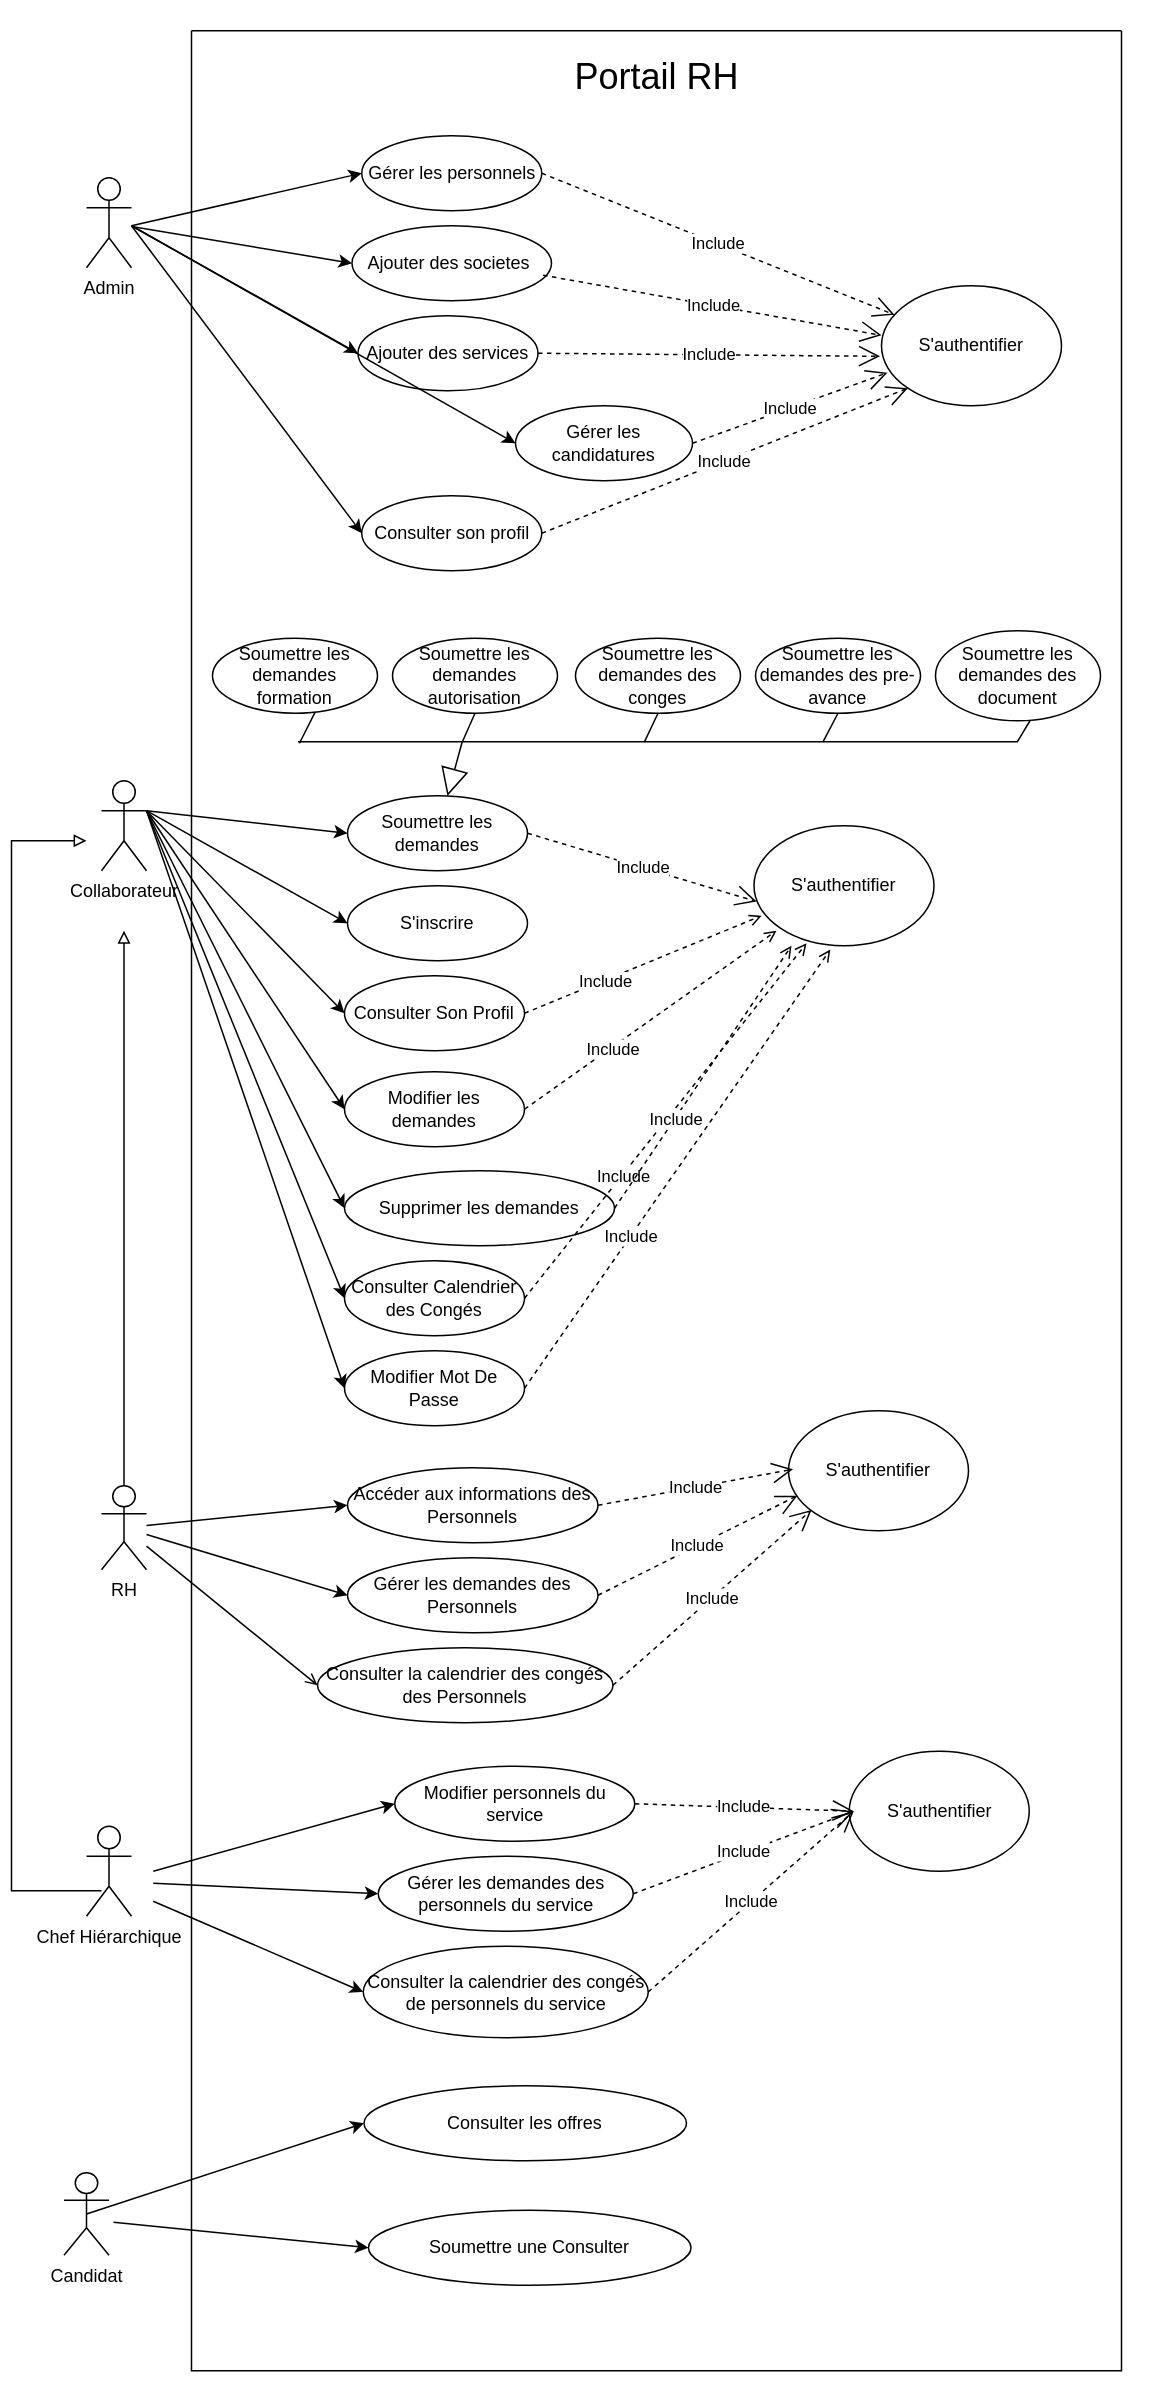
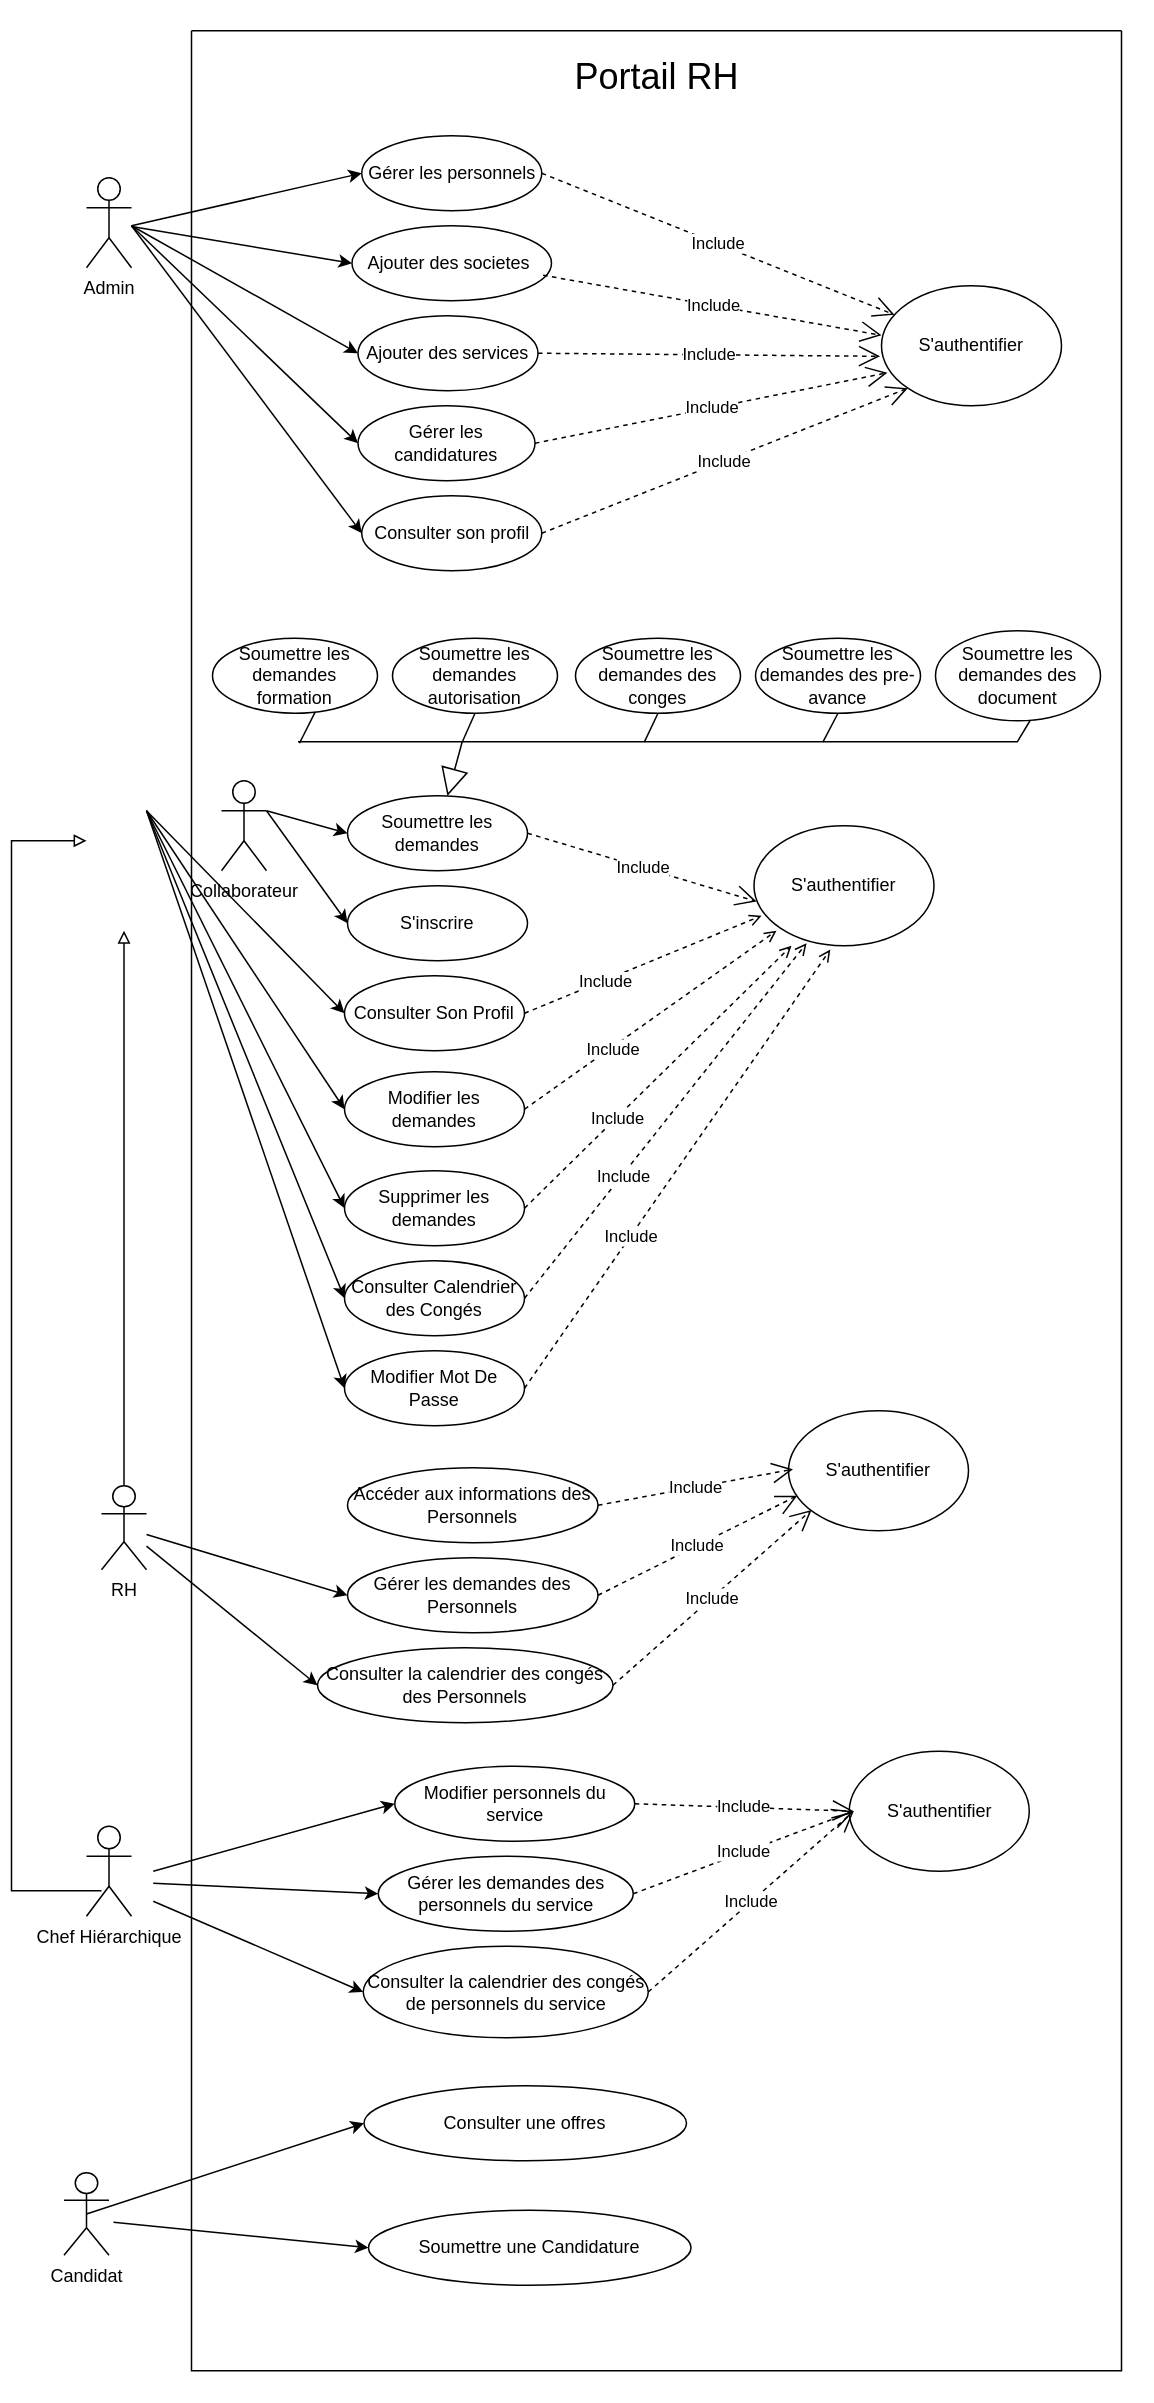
(604, 443) -> (446, 443)
(124, 826) -> (244, 826)
(479, 1208) -> (434, 1208)
(242, 1516) -> none
(310, 1679) -> (308, 1678)
(525, 2123) -> (525, 2123)
(530, 2248) -> (530, 2248)
